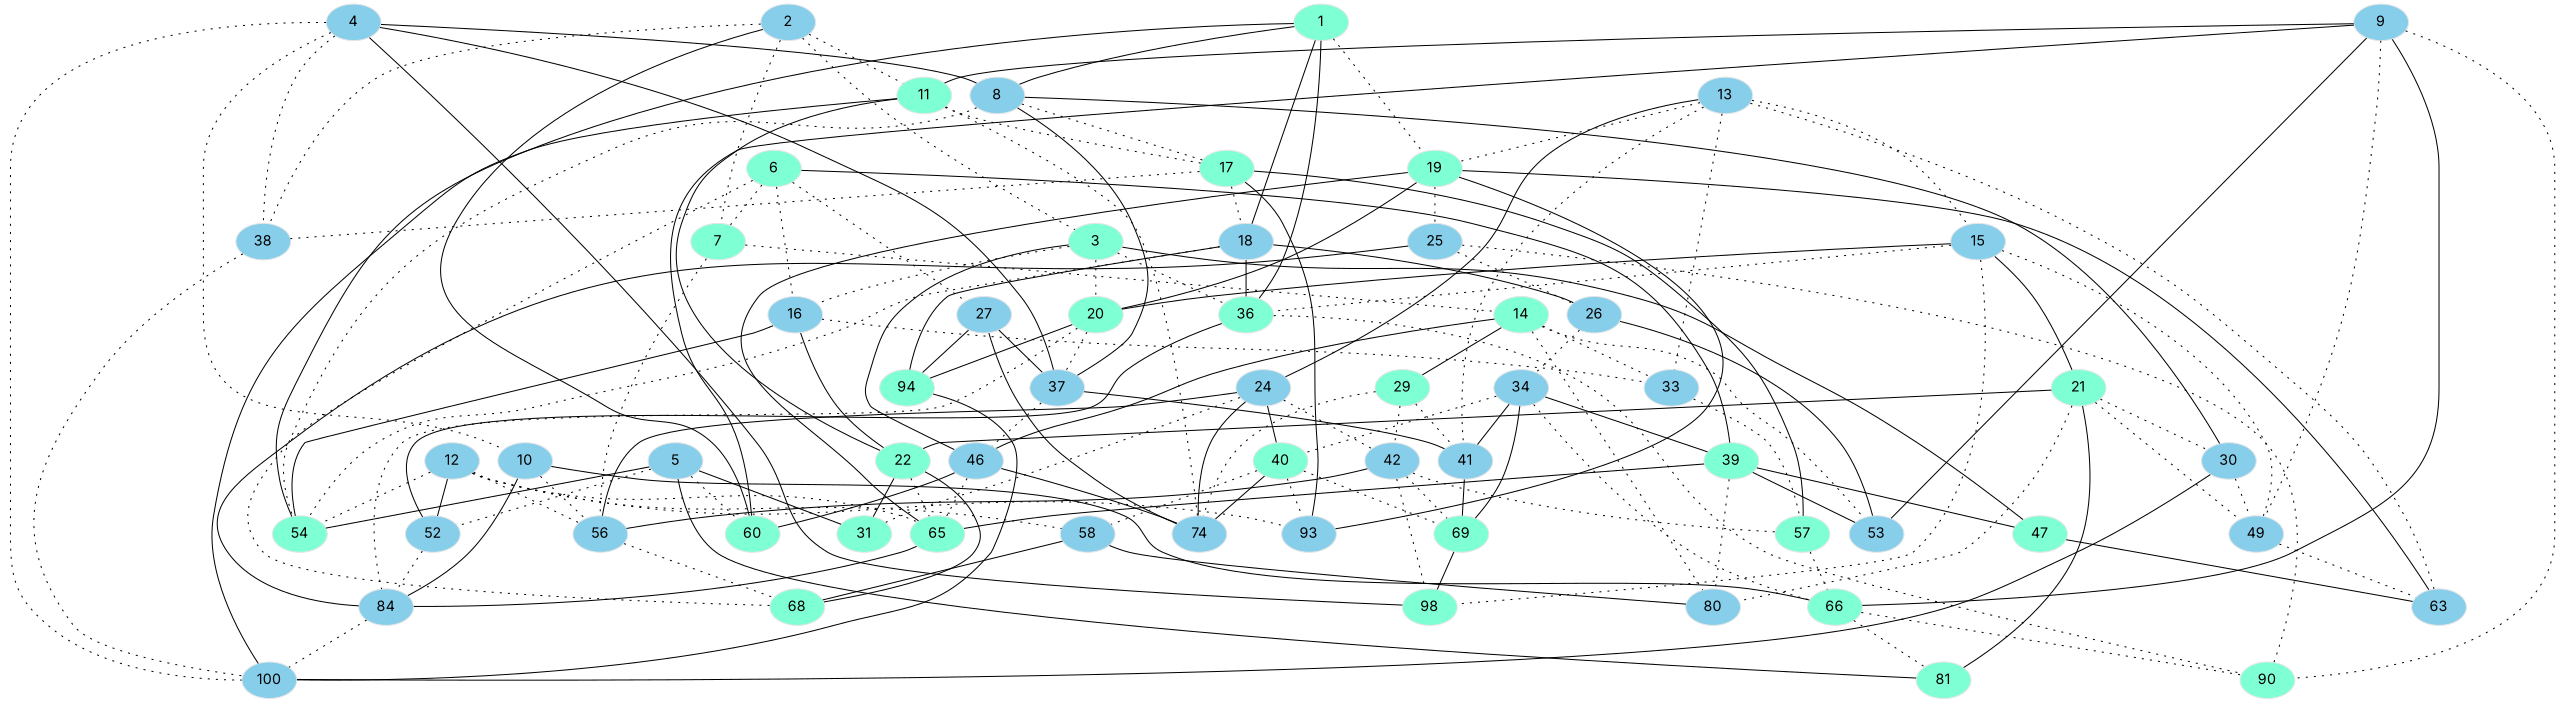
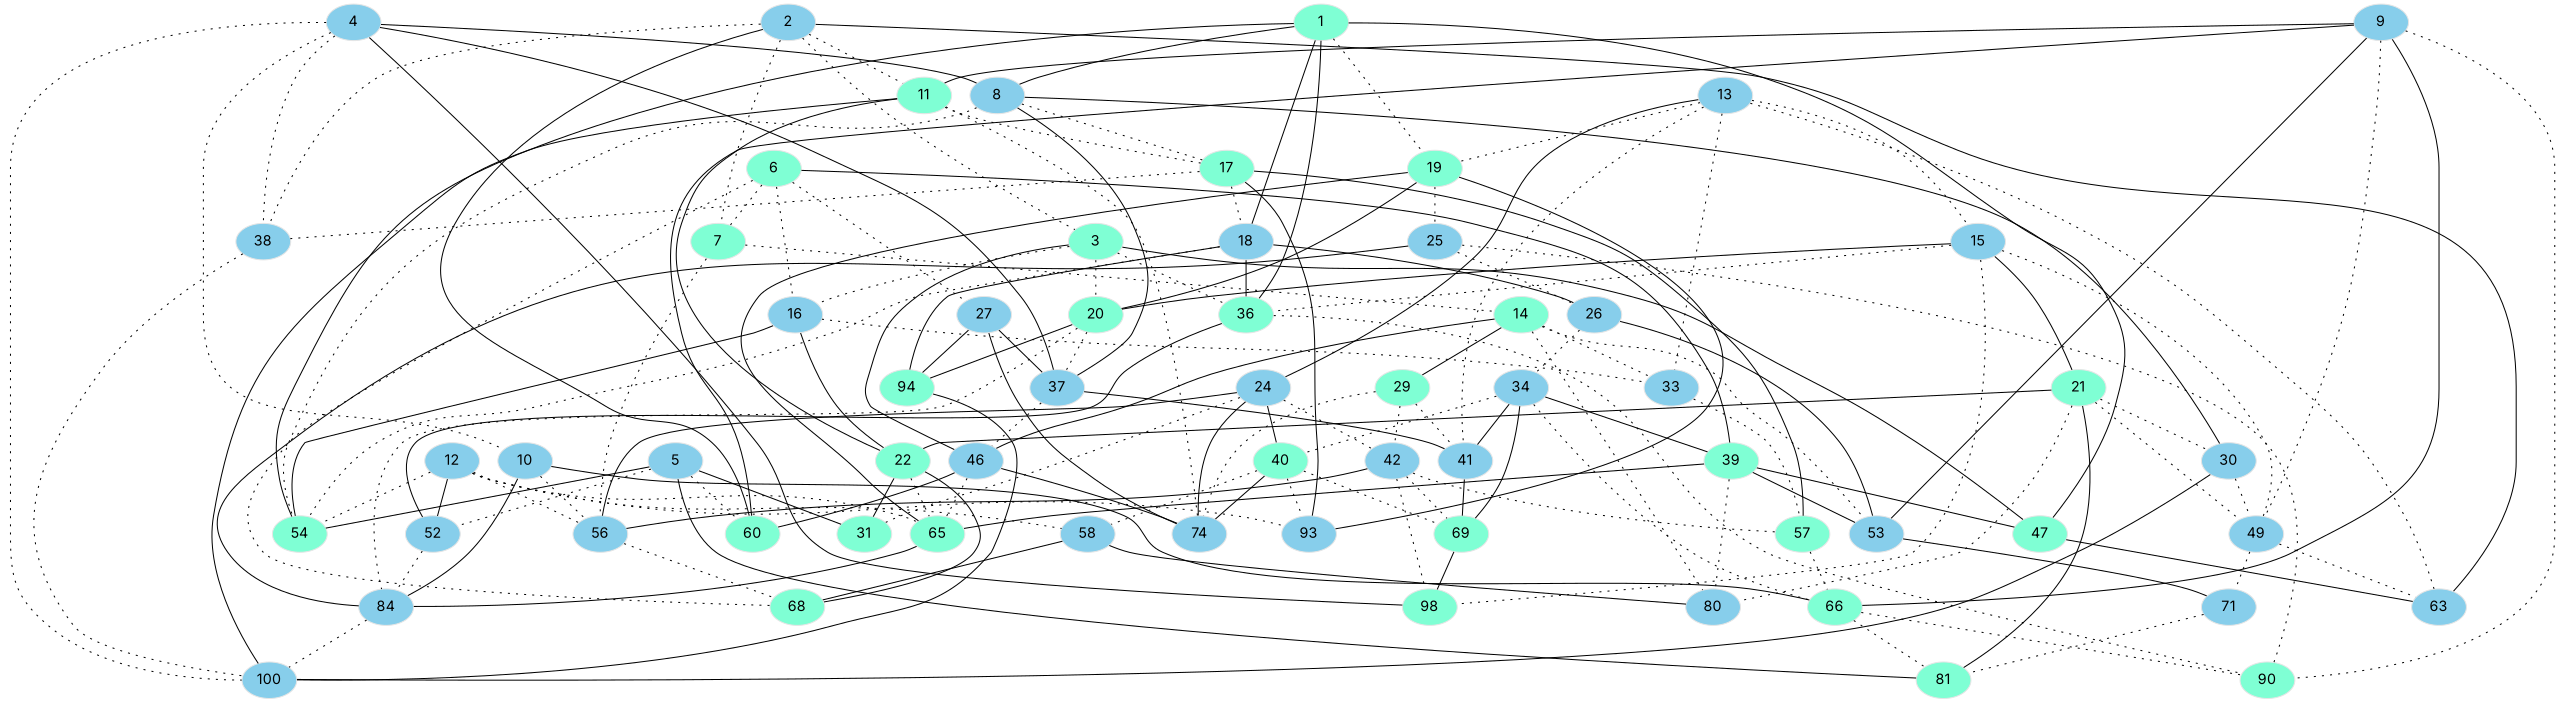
none -> (1871, 124)
(2070, 246) -> (1836, 98)
none -> (2229, 607)
